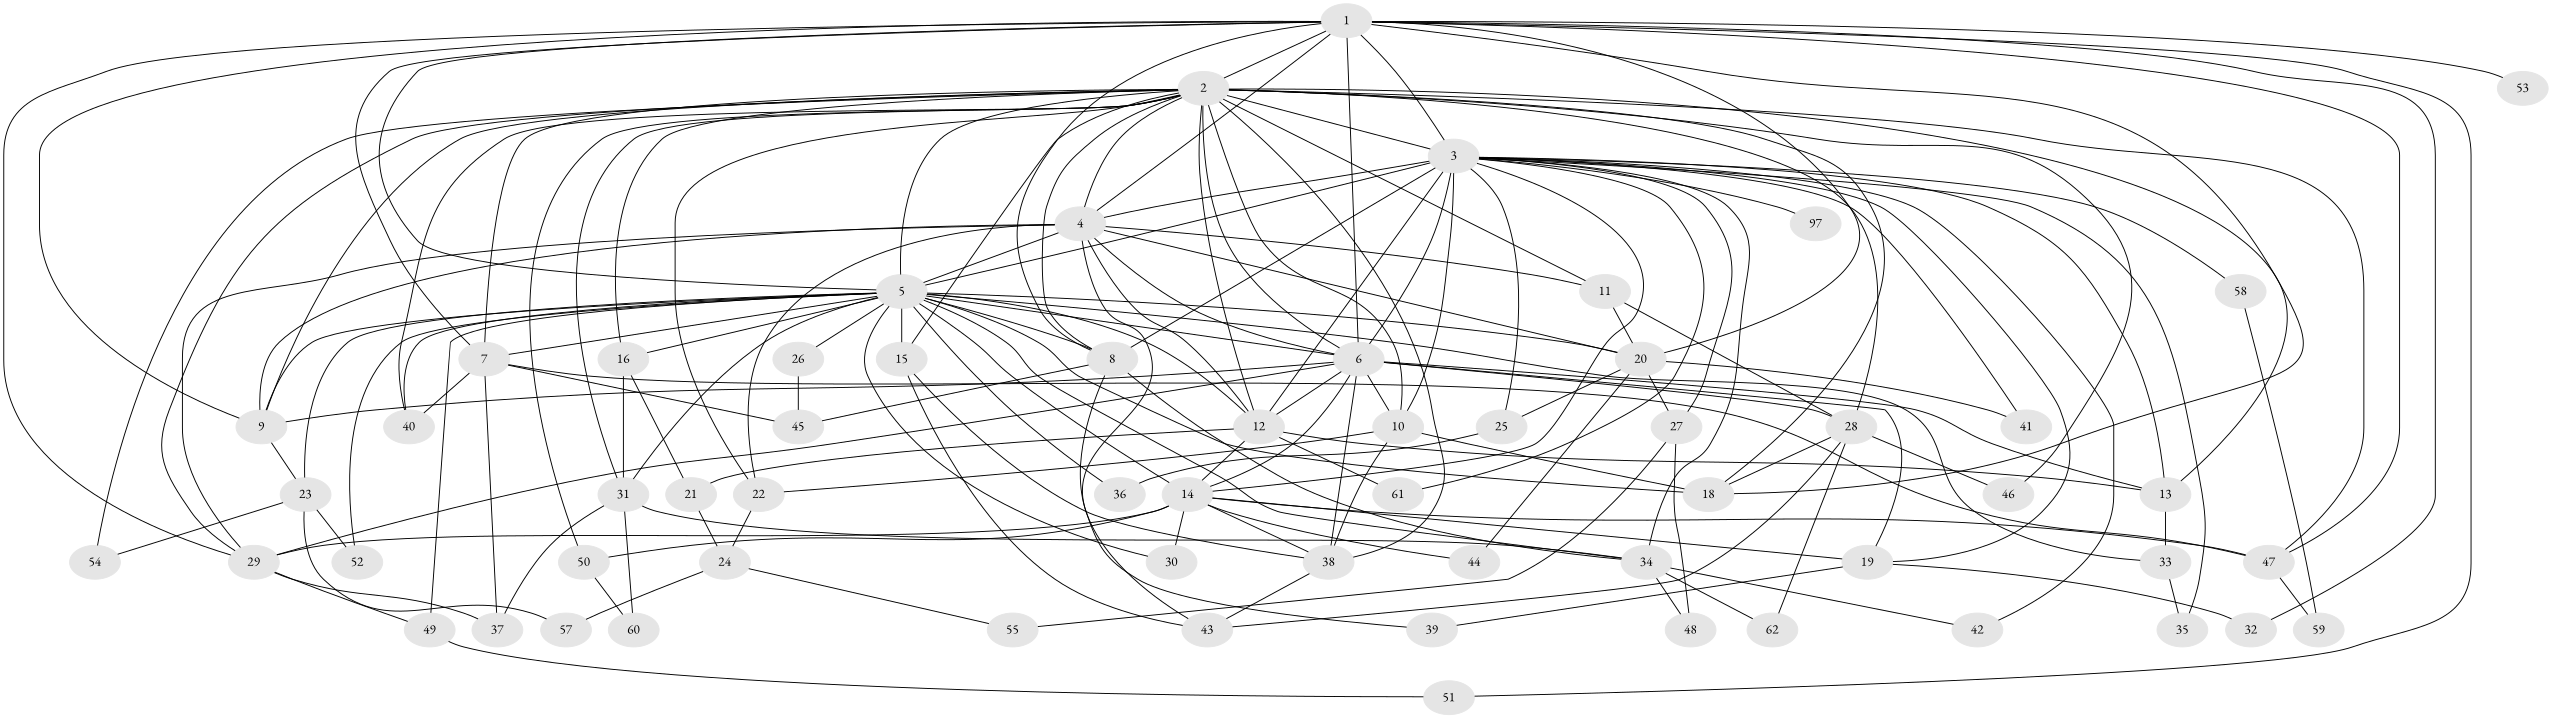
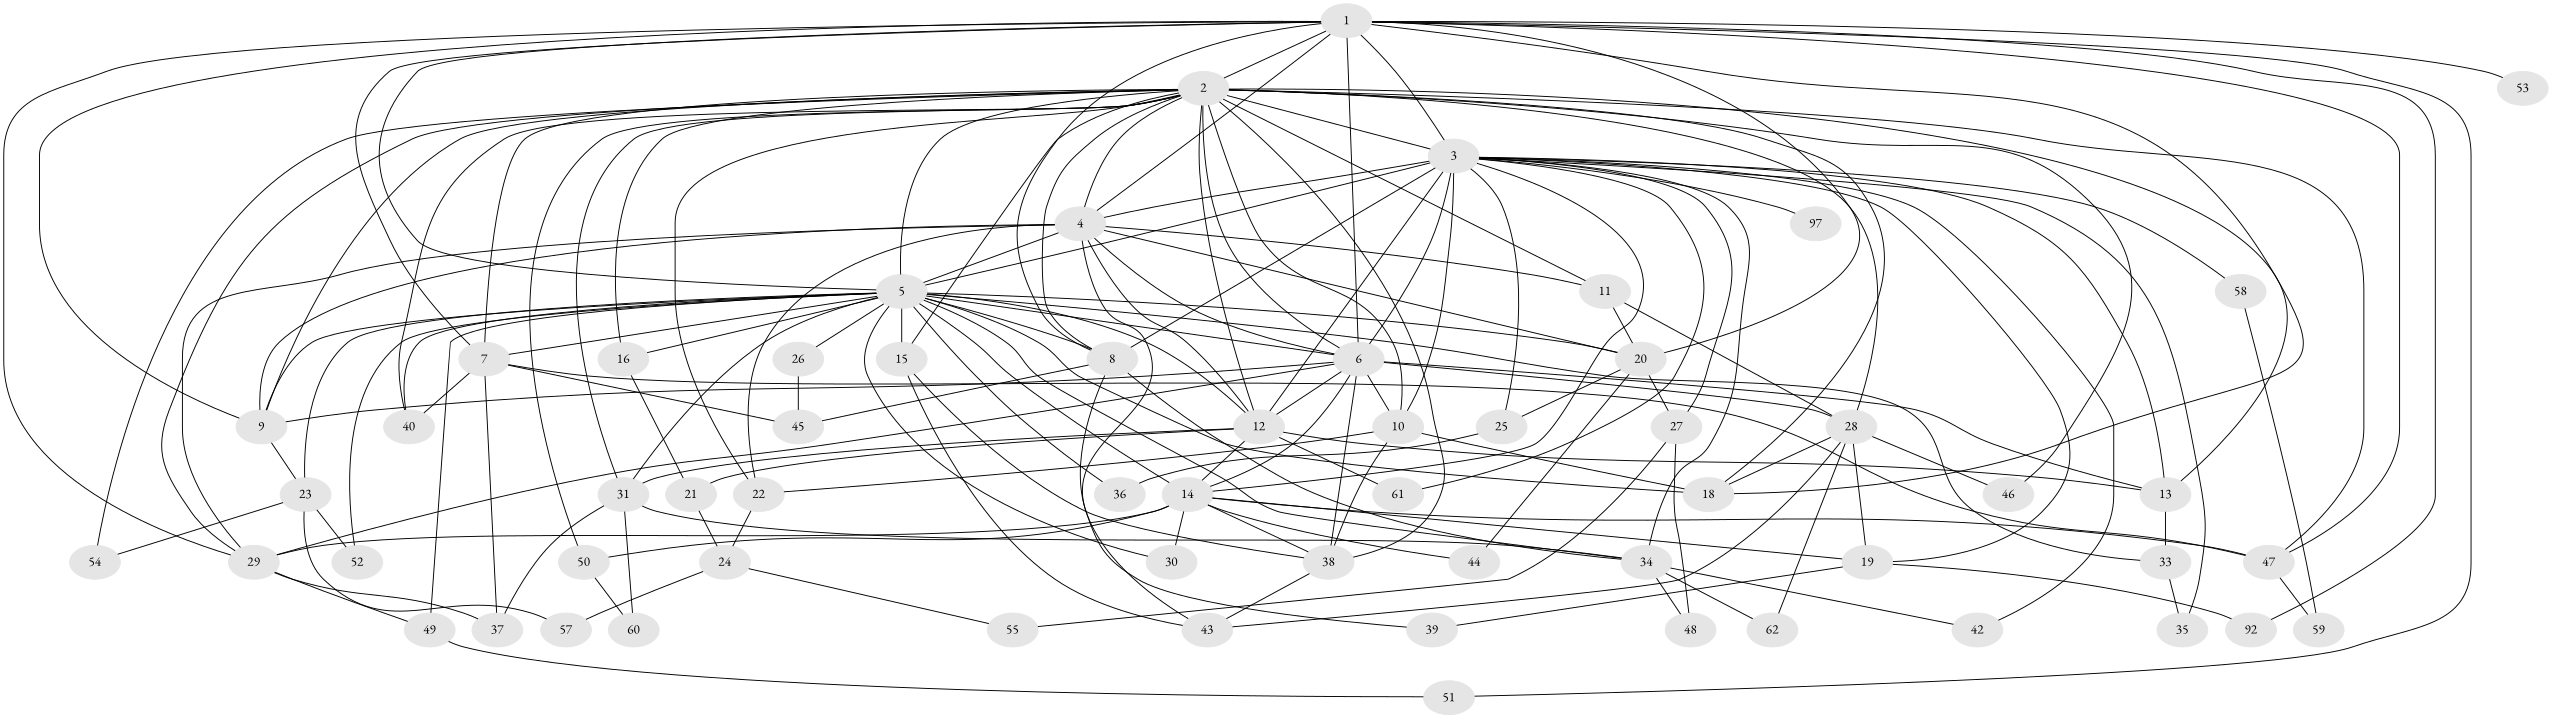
(1707, 392) -> (1859, 495)
(623, 427) -> (877, 449)
(2026, 427) -> none
(2251, 630) -> (2251, 630)
